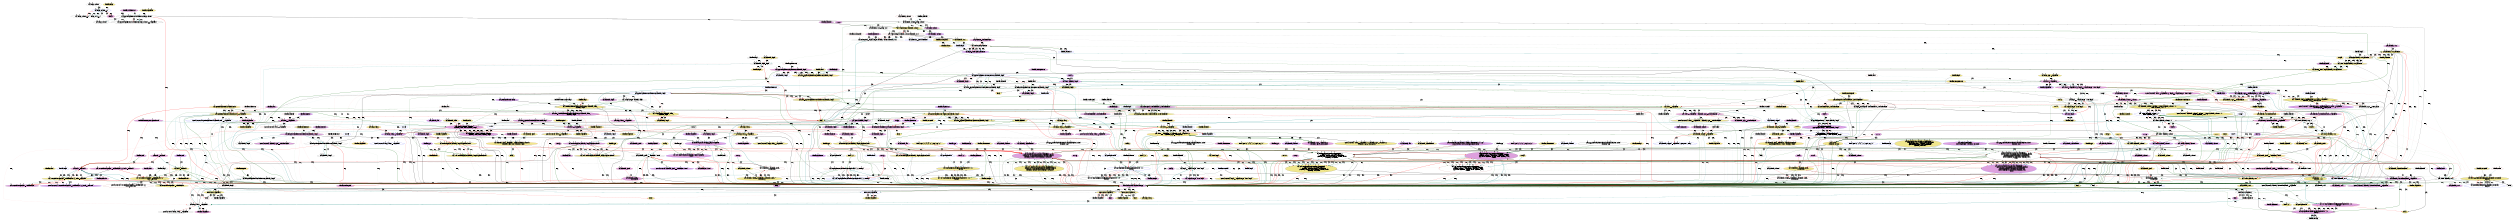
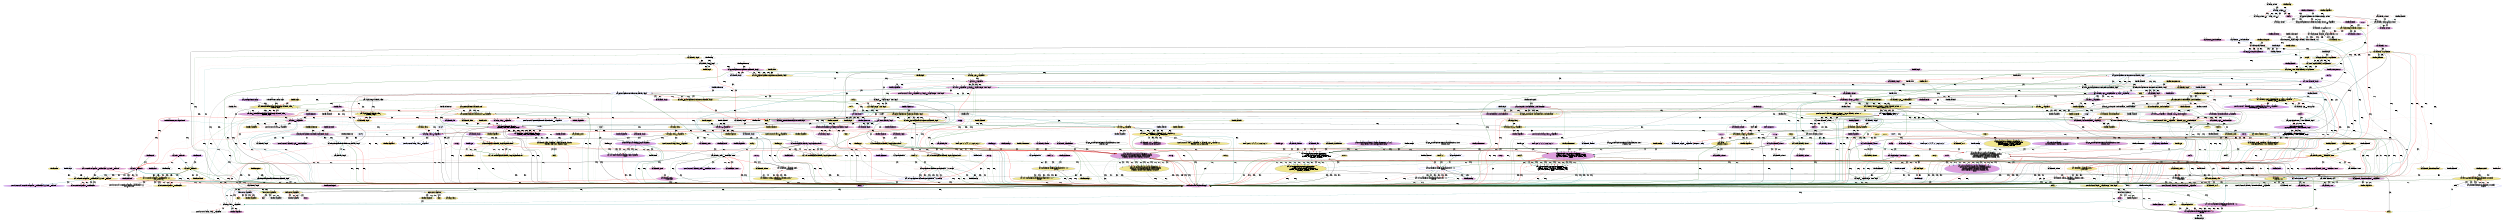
(2381, 27) -> none
(1749, 185) -> (2073, 138)
